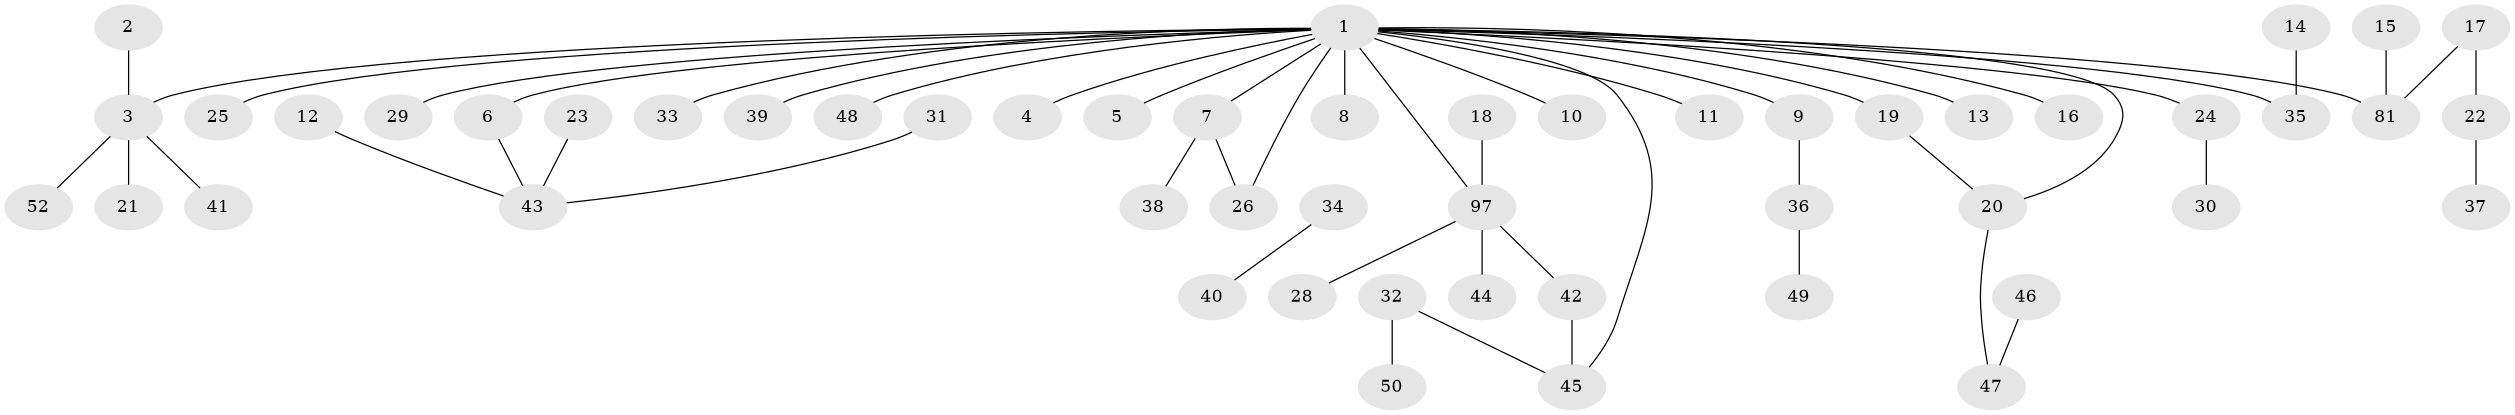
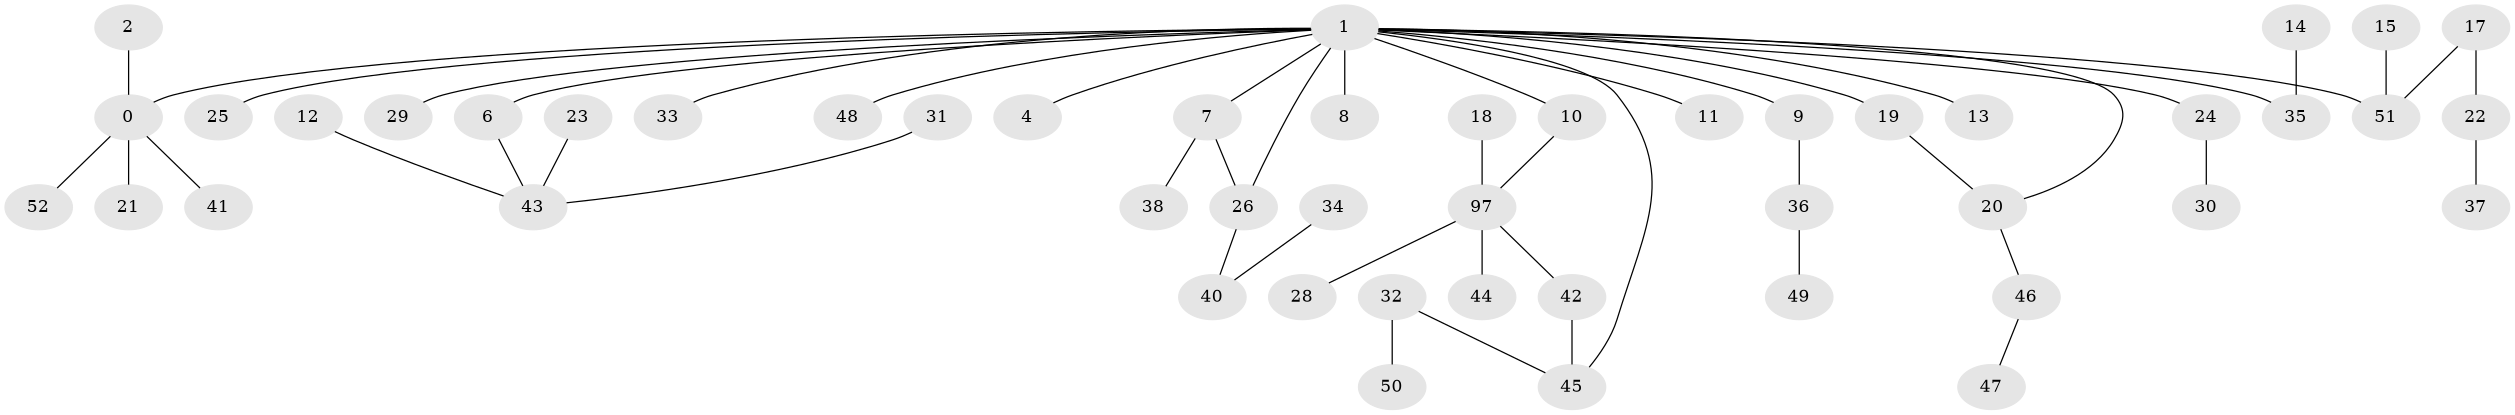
(129, 117) -> (129, 117)
(758, 117) -> none
(1118, 117) -> none
(1413, 117) -> (1527, 162)
(2069, 117) -> none
(2386, 117) -> (2386, 117)
none -> (1228, 252)
(1980, 297) -> (2010, 252)
